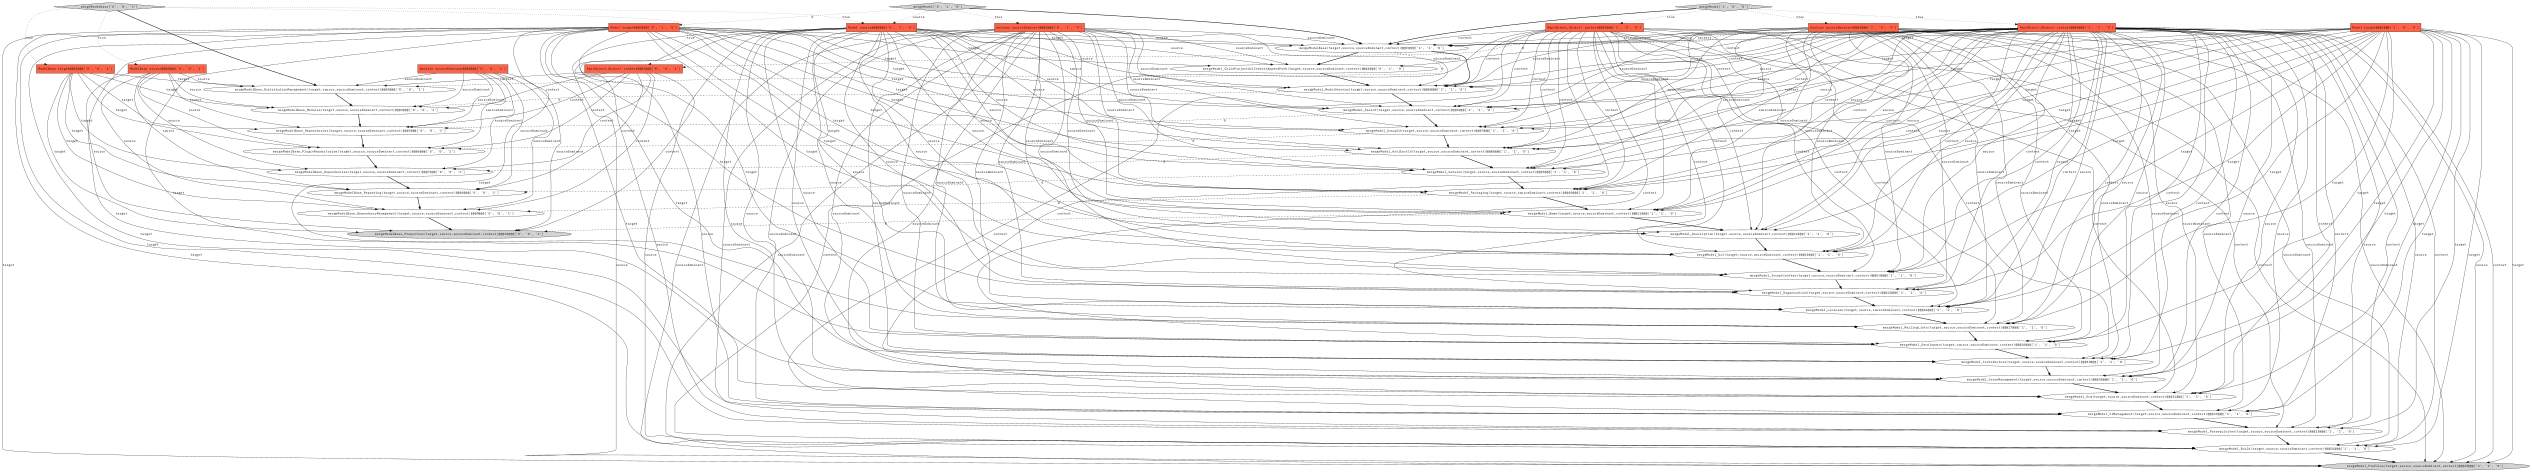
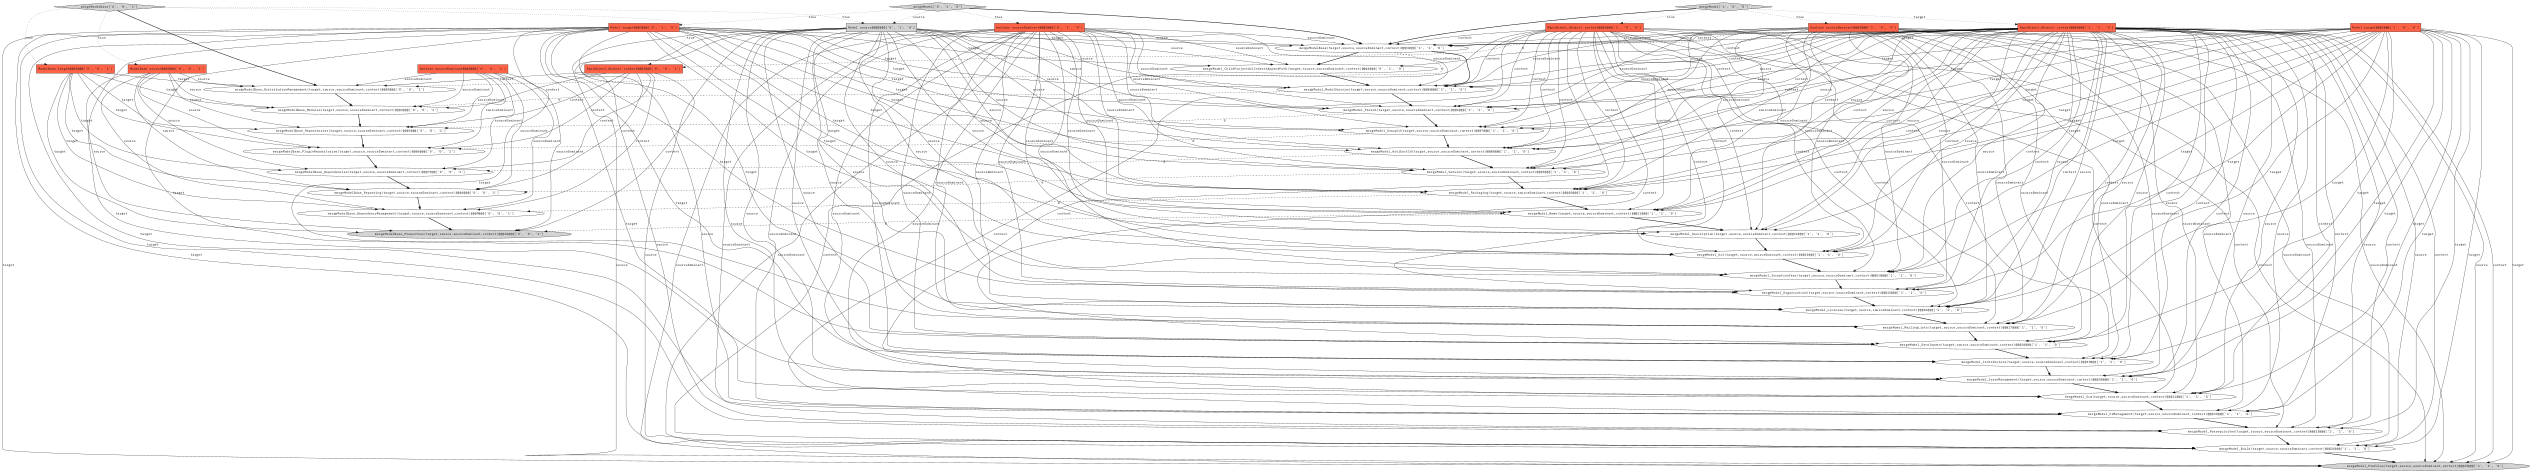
(812, 17) -> (812, 17)
(1920, 17) -> (1920, 17)
(882, 28) -> (882, 28)
